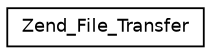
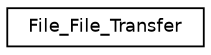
(106, 27) -> (106, 27)
